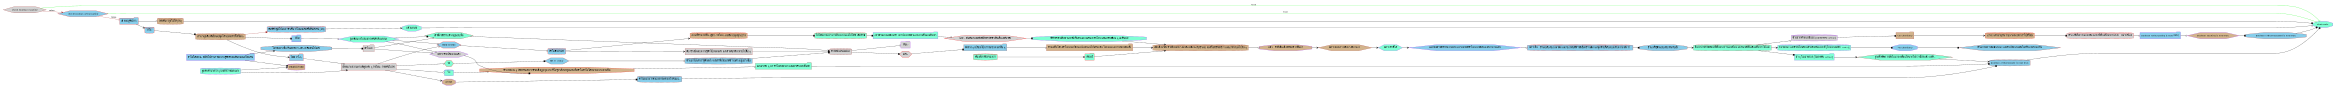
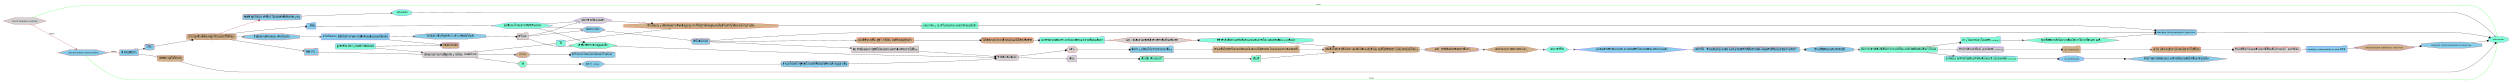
(841, 36) -> (1007, 40)
(2213, 36) -> (2384, 48)
none -> (272, 37)
(408, 54) -> (553, 34)
none -> (1107, 59)
(1339, 78) -> (1432, 32)
